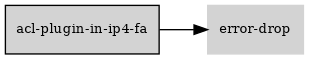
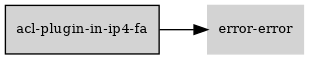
(256, 30) -> (256, 30)
